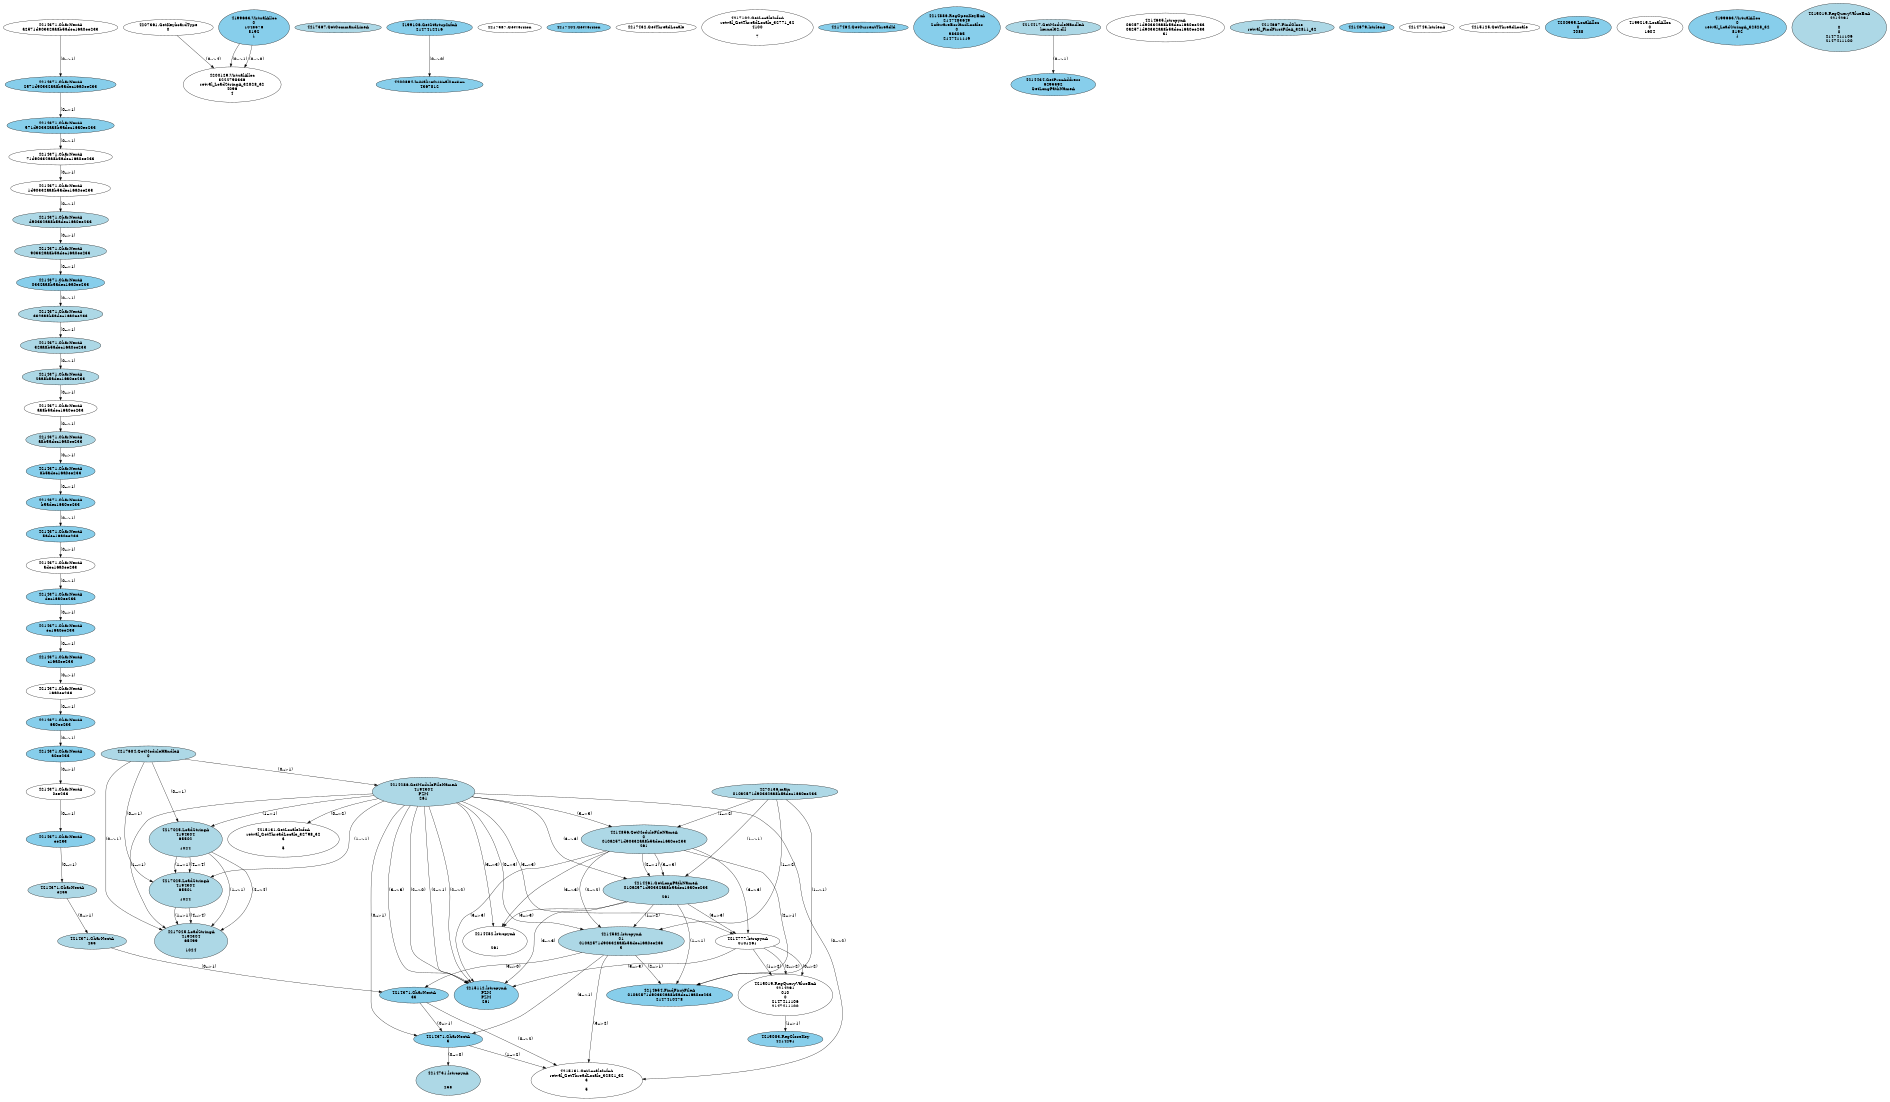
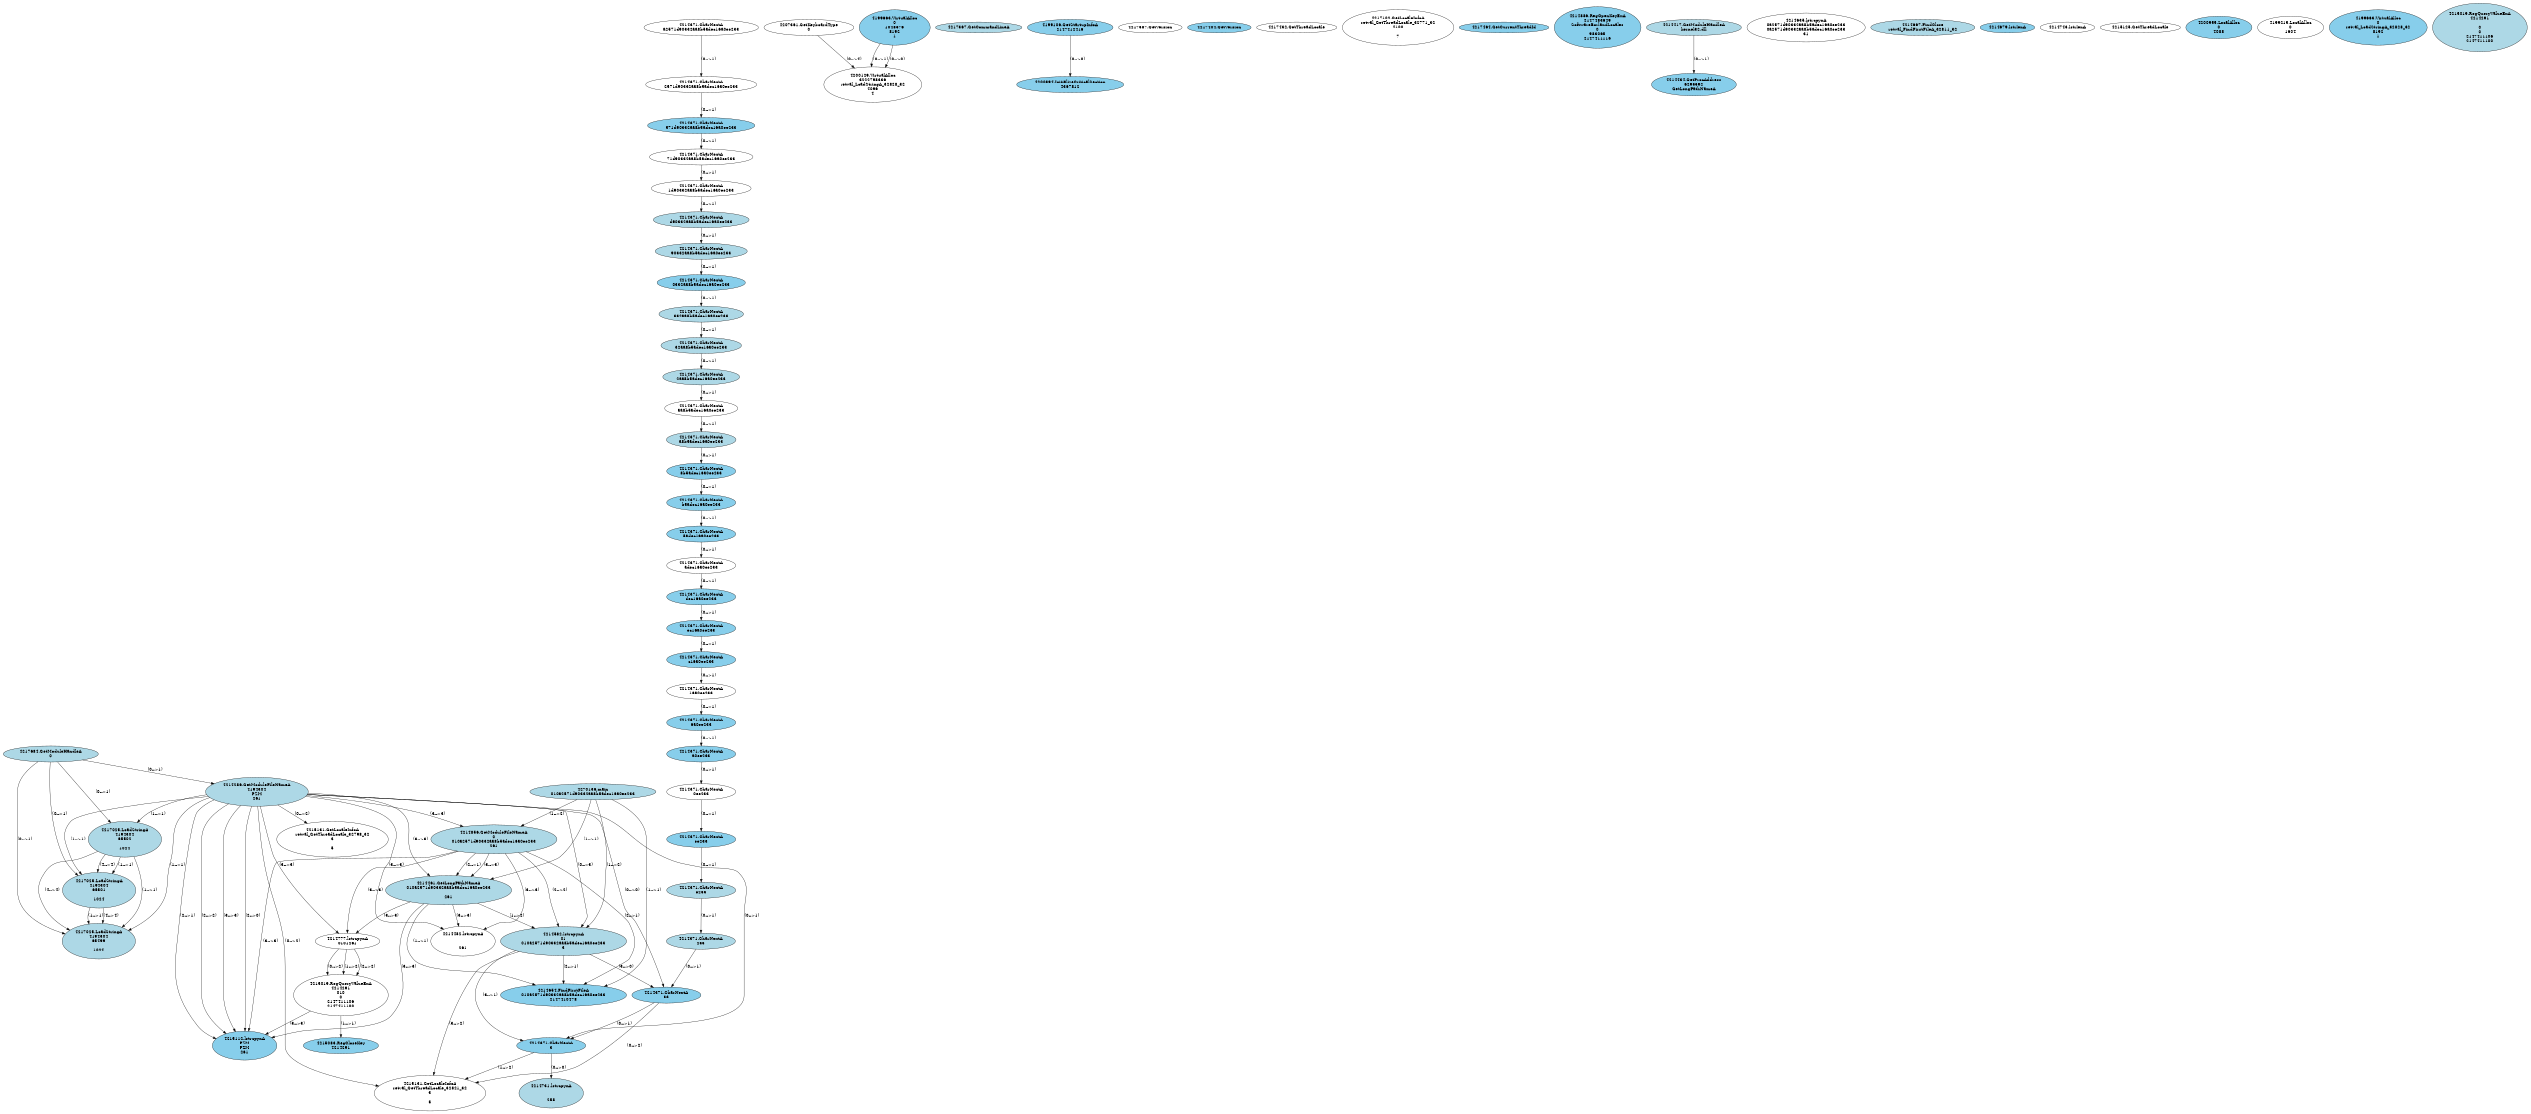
(61, 85) -> (701, 85)
none -> (578, 813)
(626, 965) -> (289, 1022)
